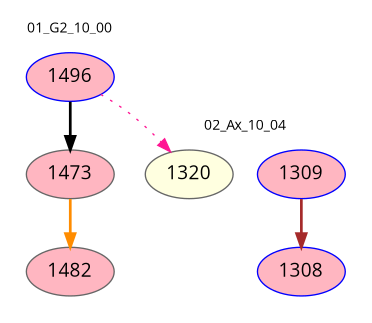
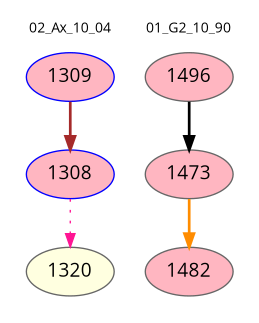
(70, 29) -> (189, 29)
(70, 77) -> (189, 77)
(144, 126) -> (70, 216)
